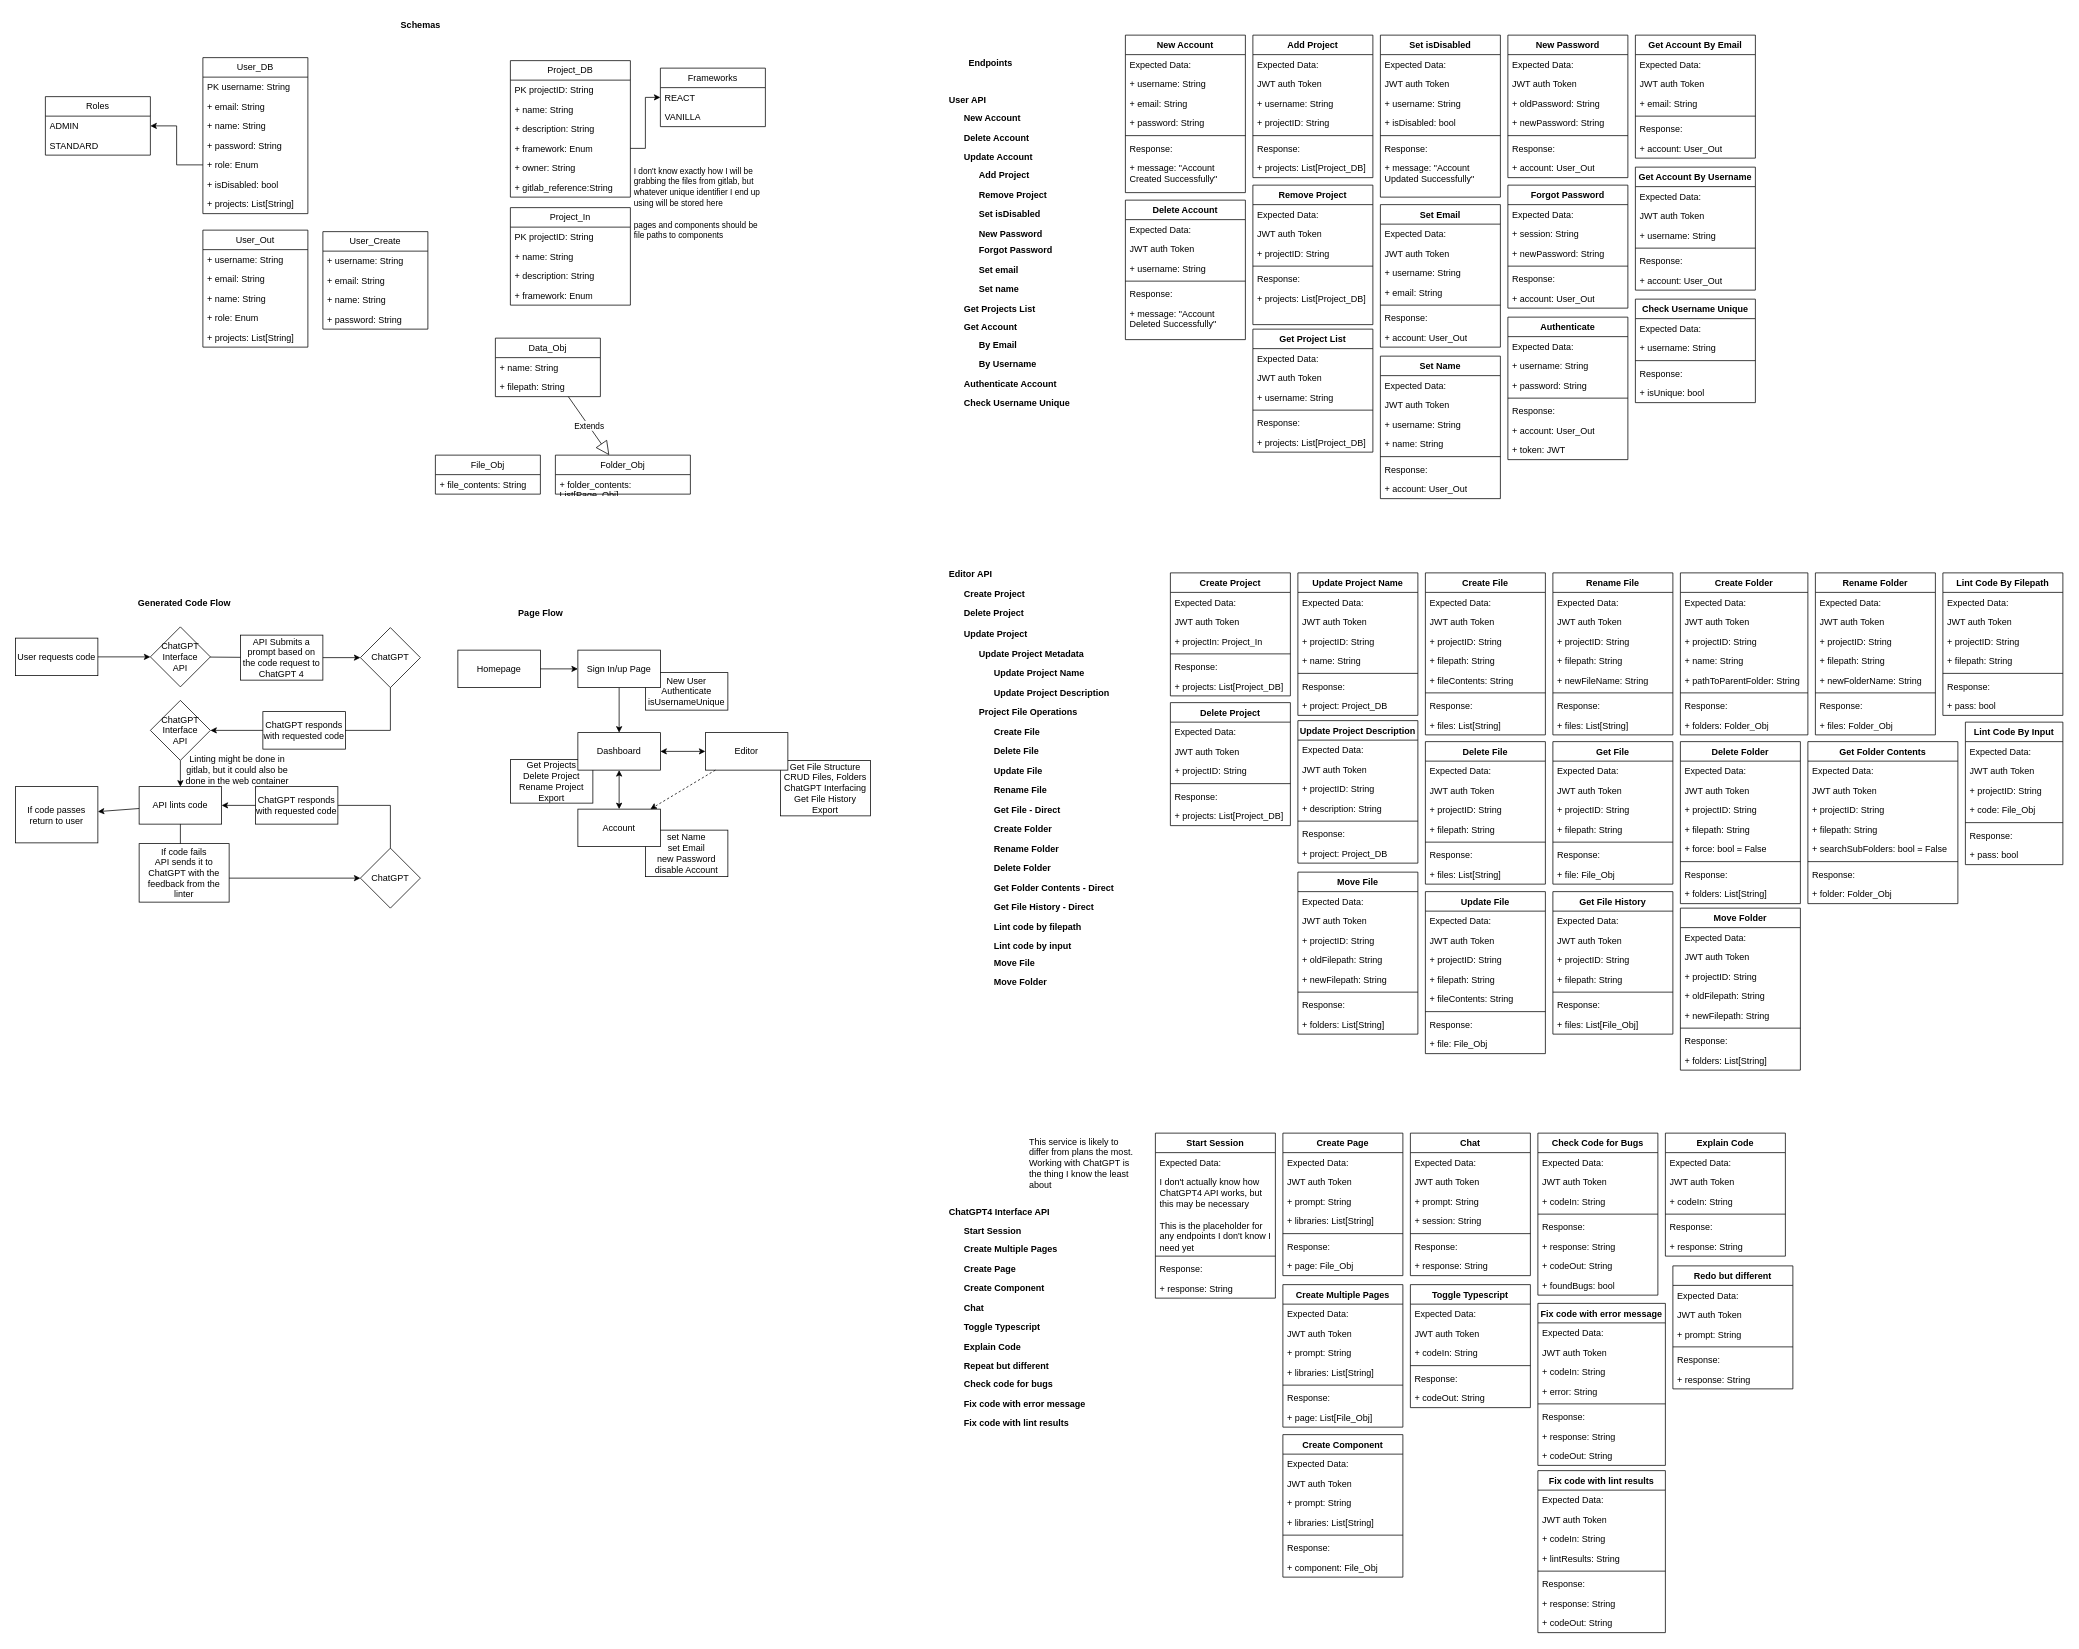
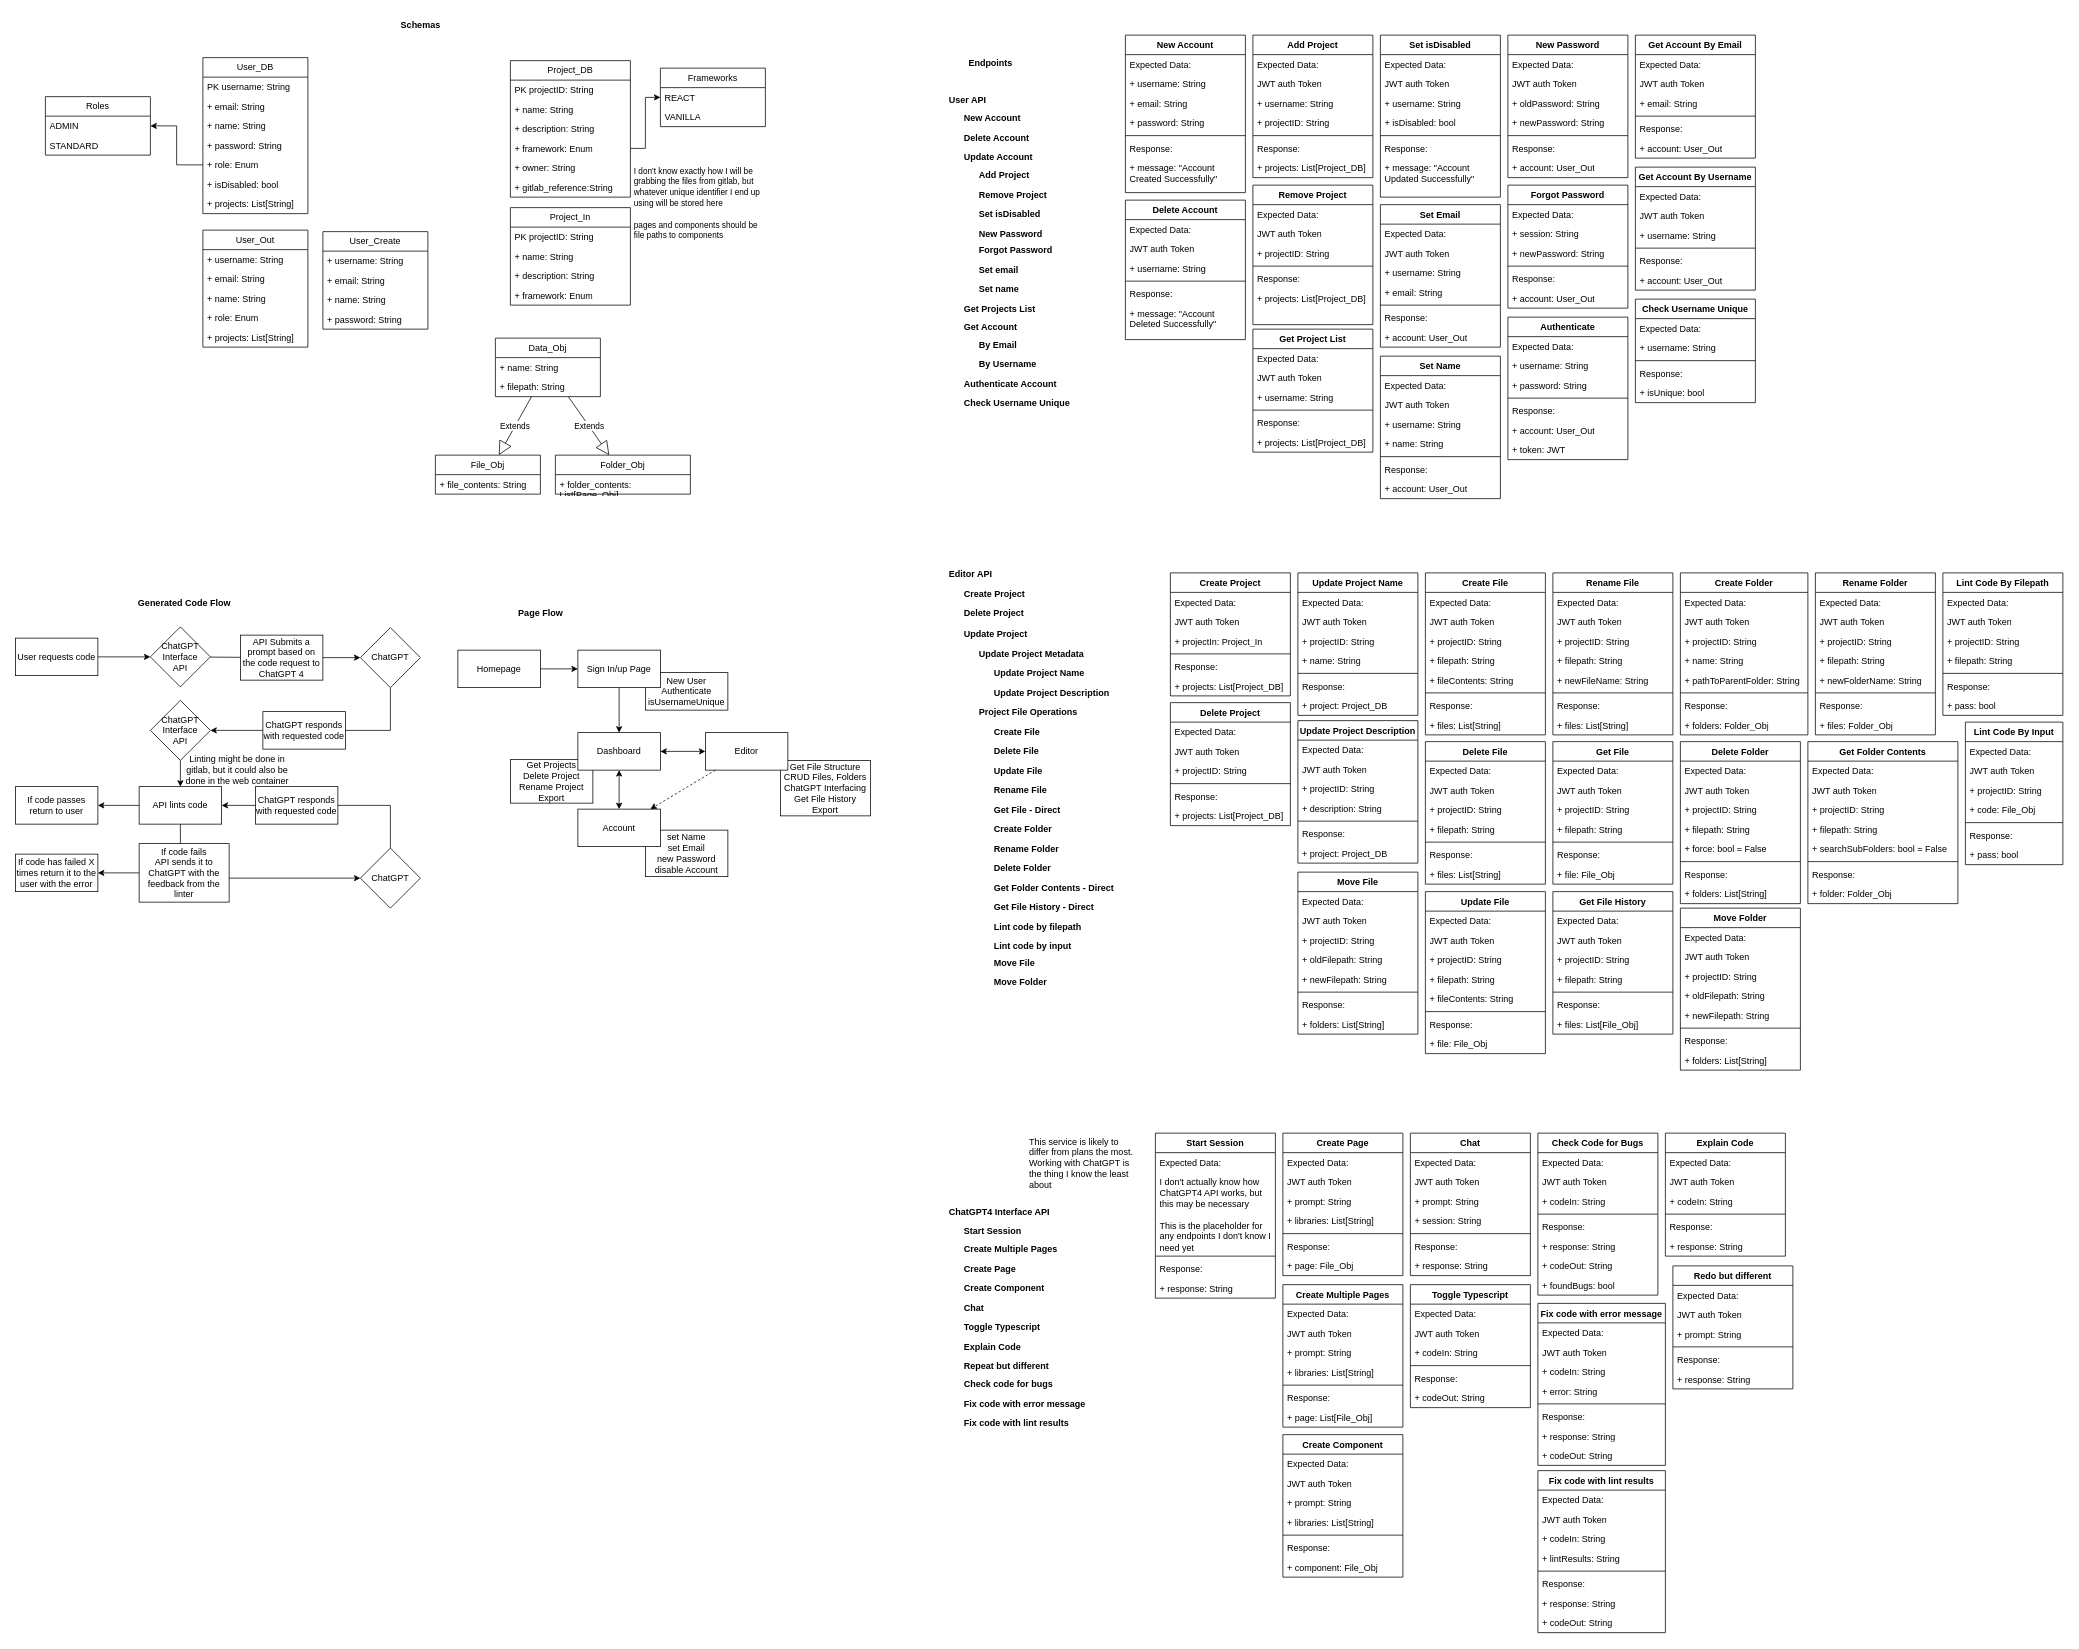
none -> (519, 419)
(57, 815) -> (57, 805)
none -> (57, 873)
none -> (104, 873)
